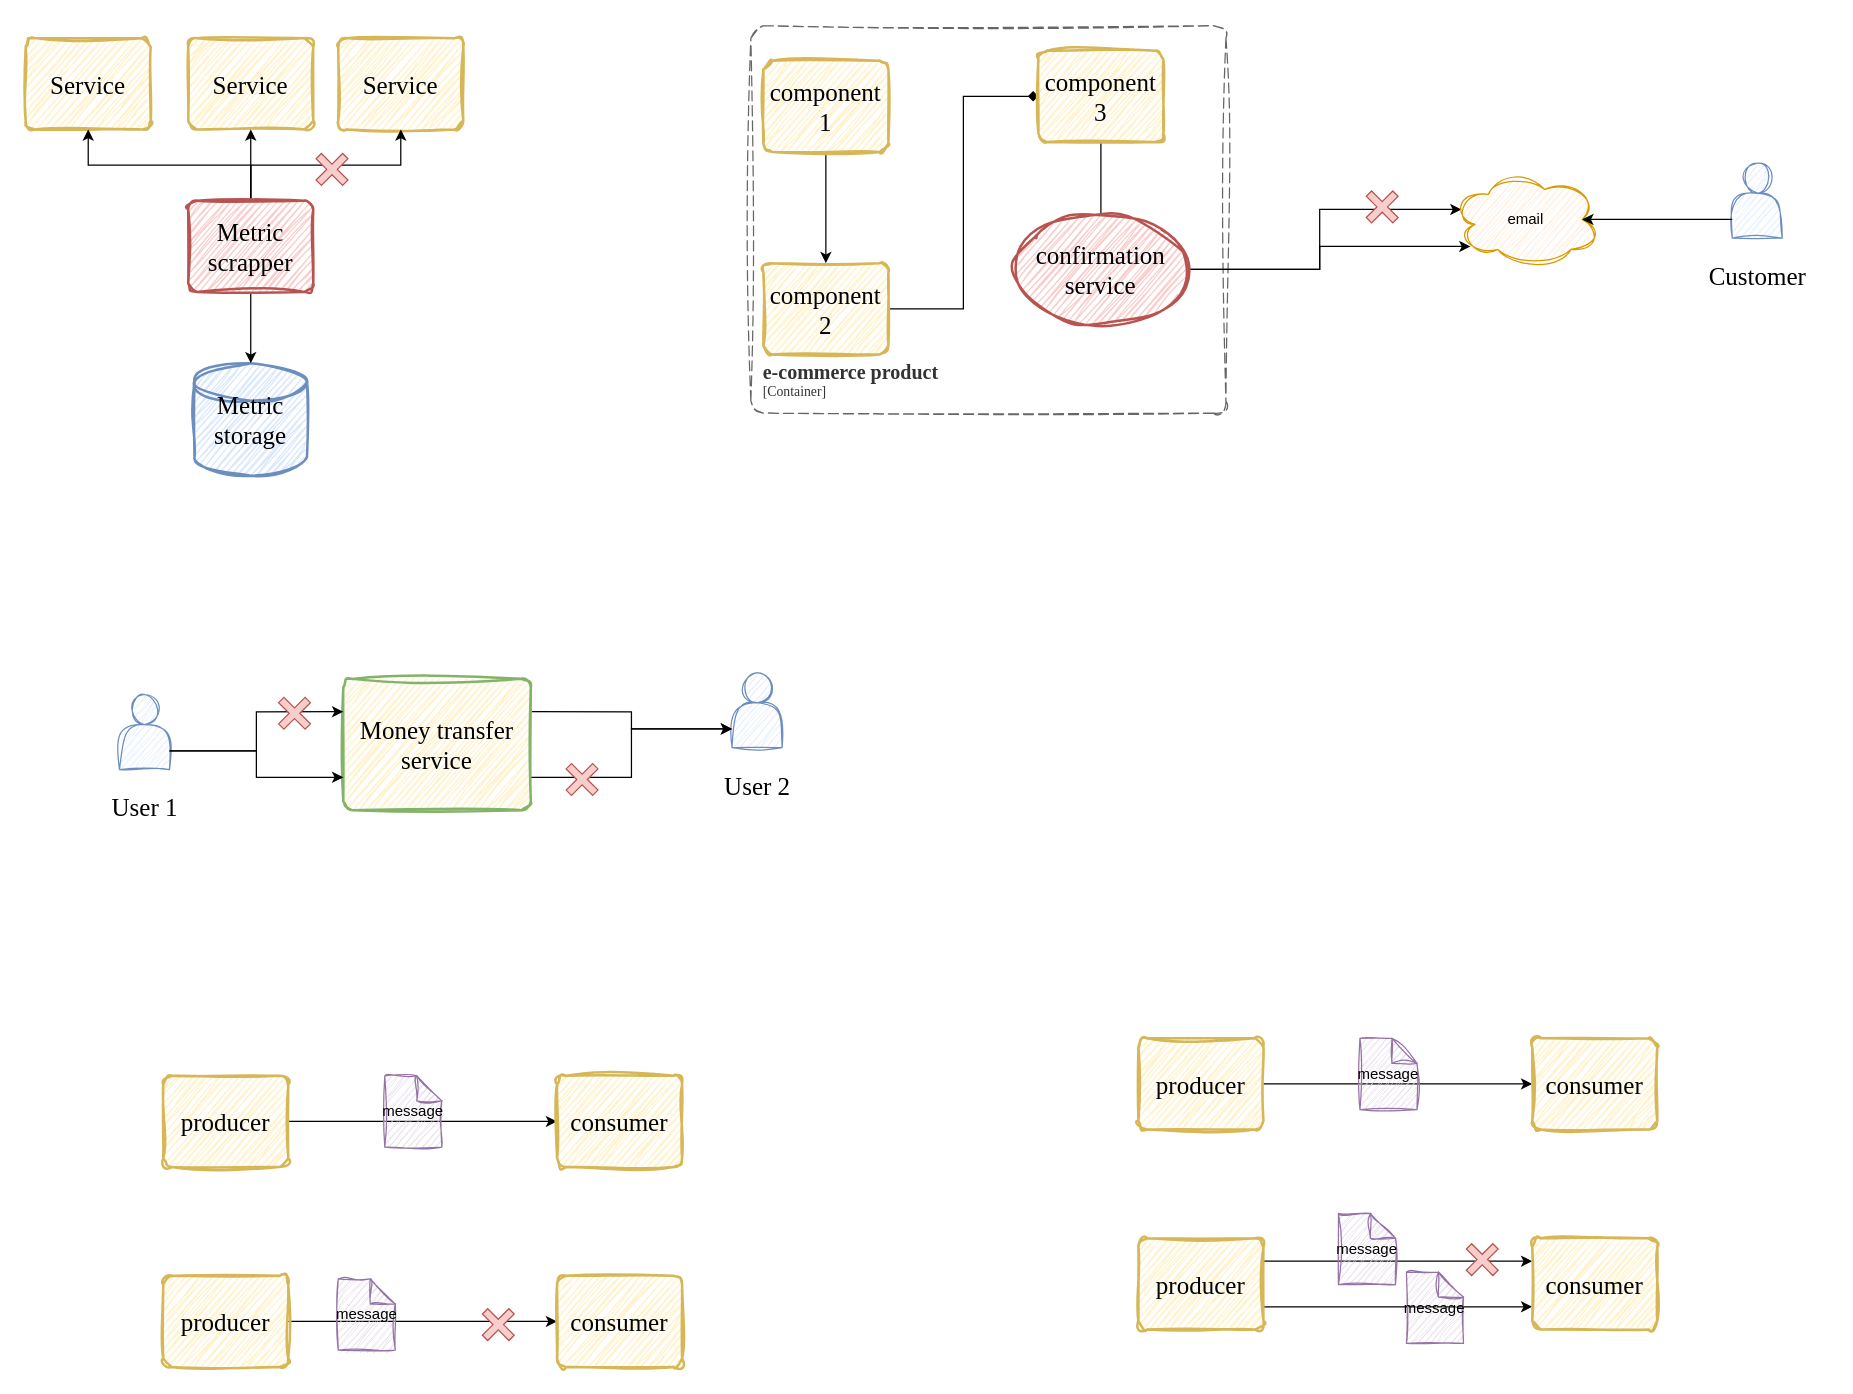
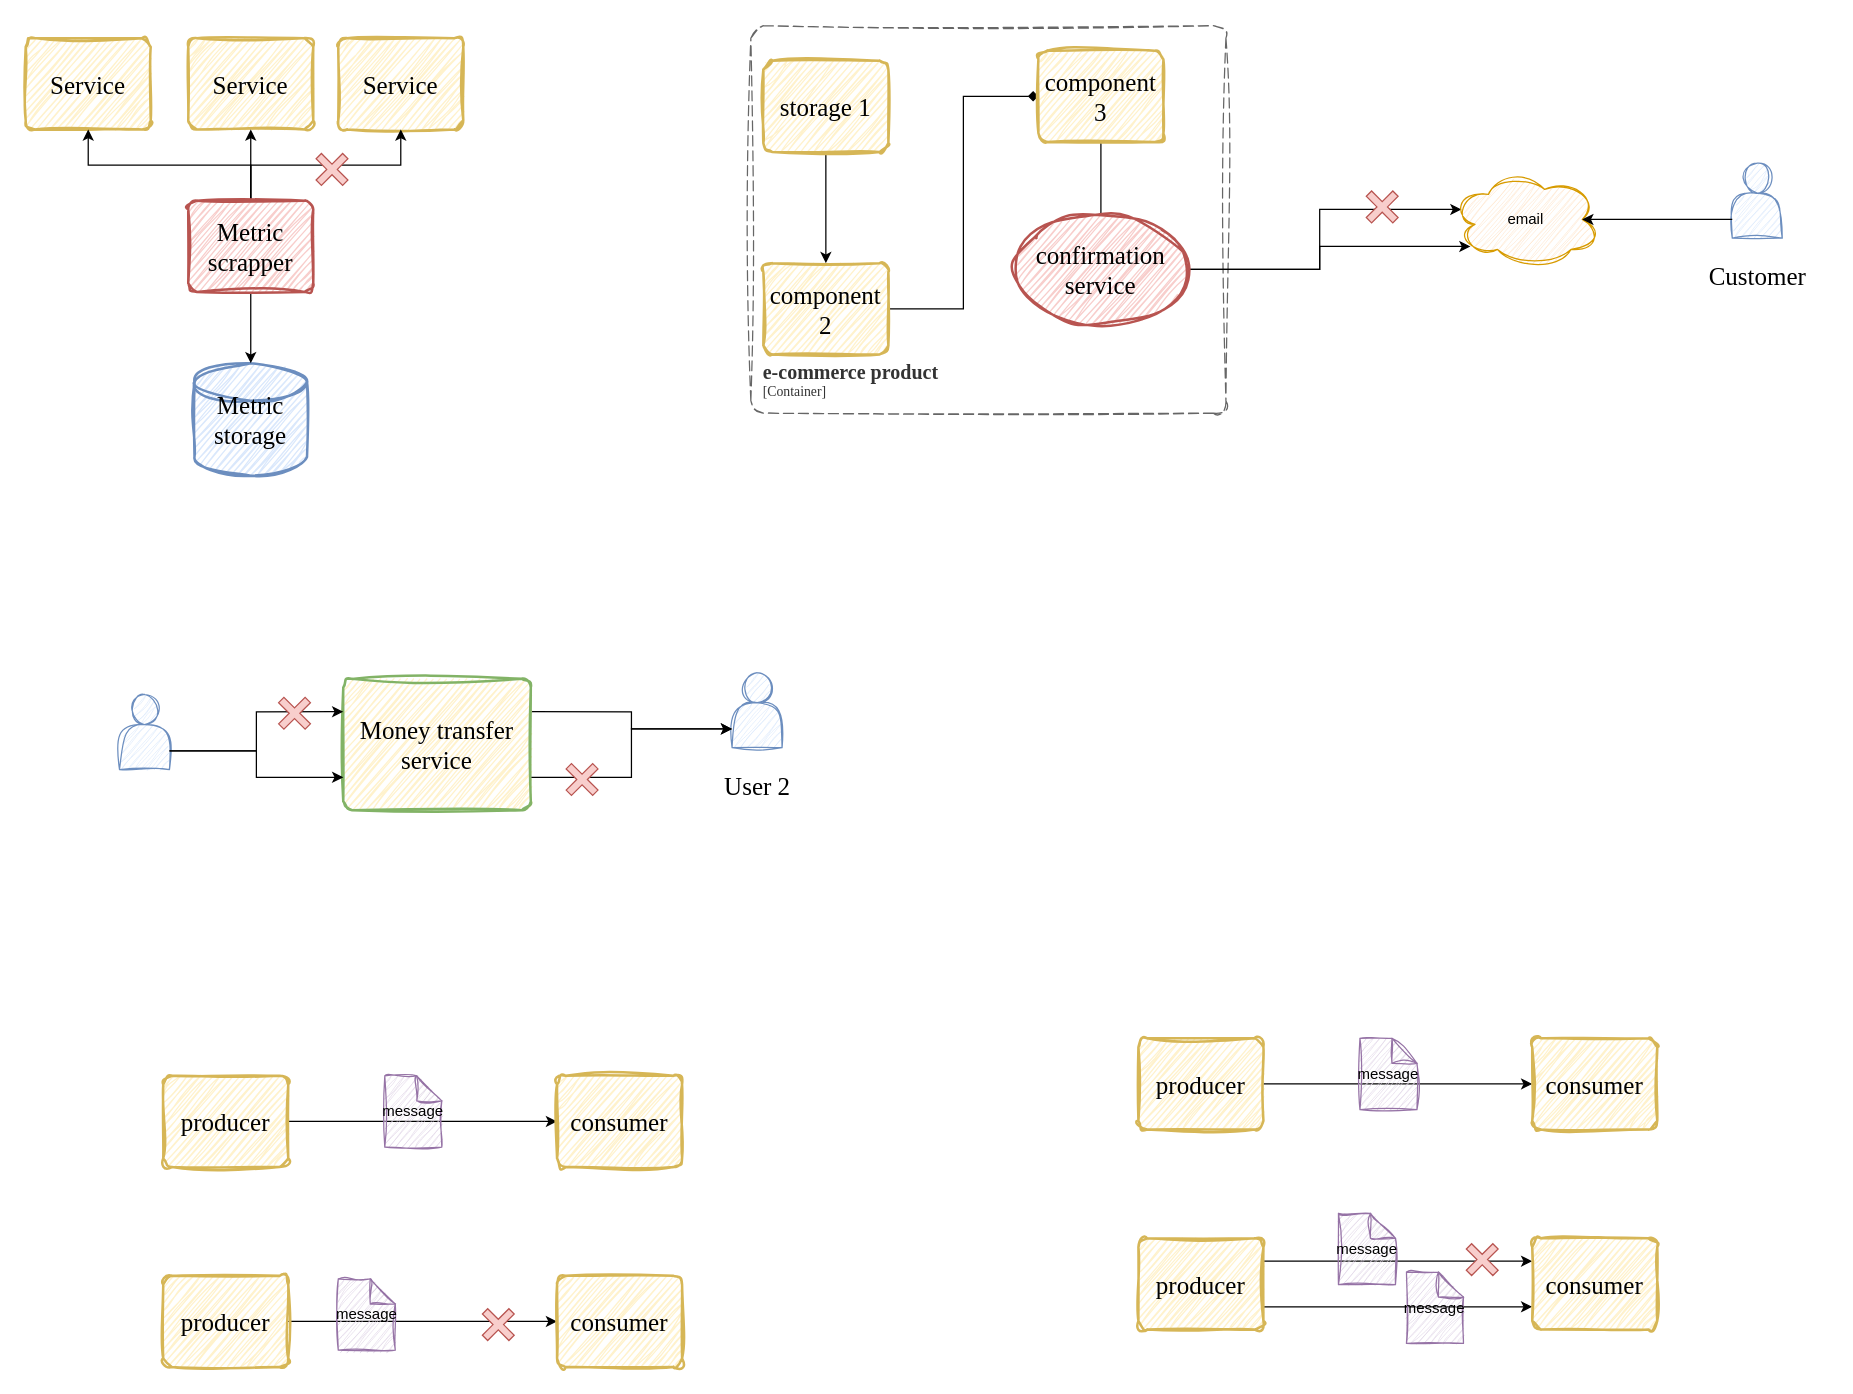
(826, 107) -> (826, 107)
(144, 807) -> none
